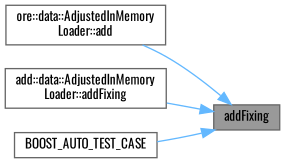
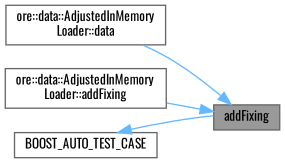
(86, 25) -> (86, 25)
(86, 88) -> (86, 88)
(180, 138) -> (172, 121)
